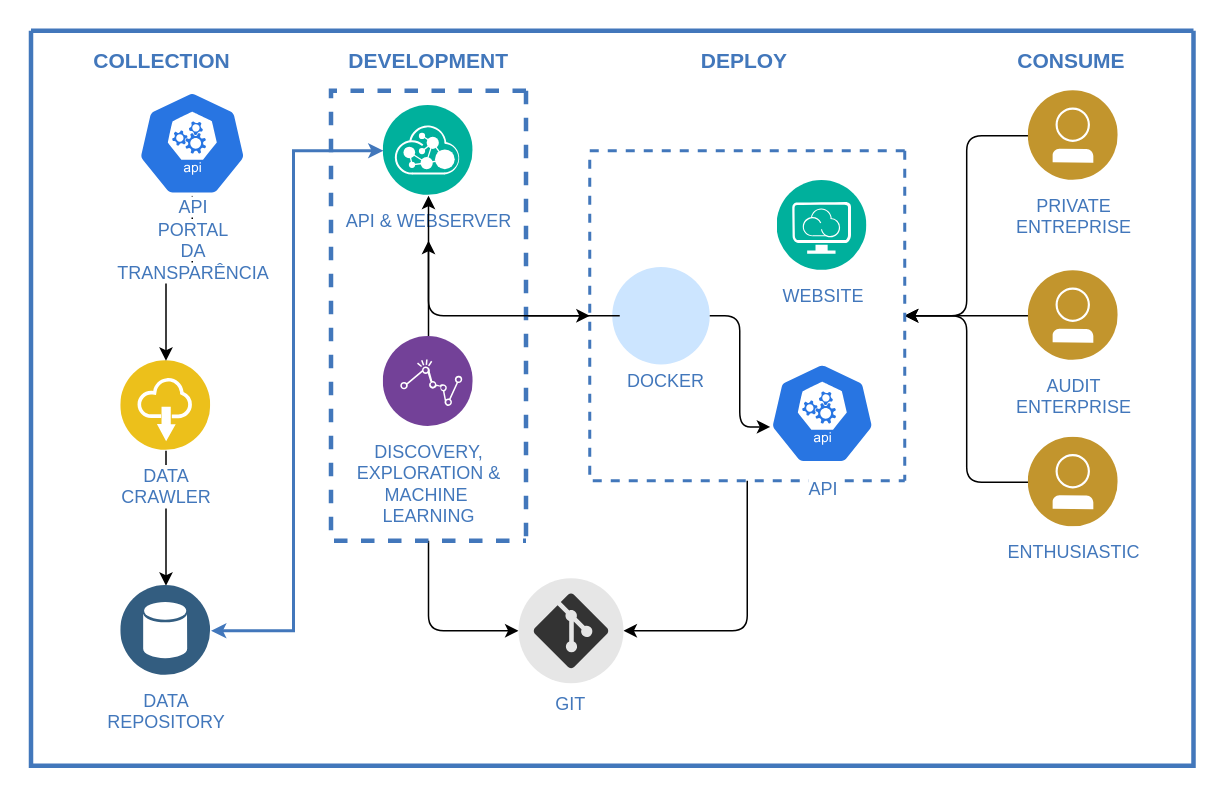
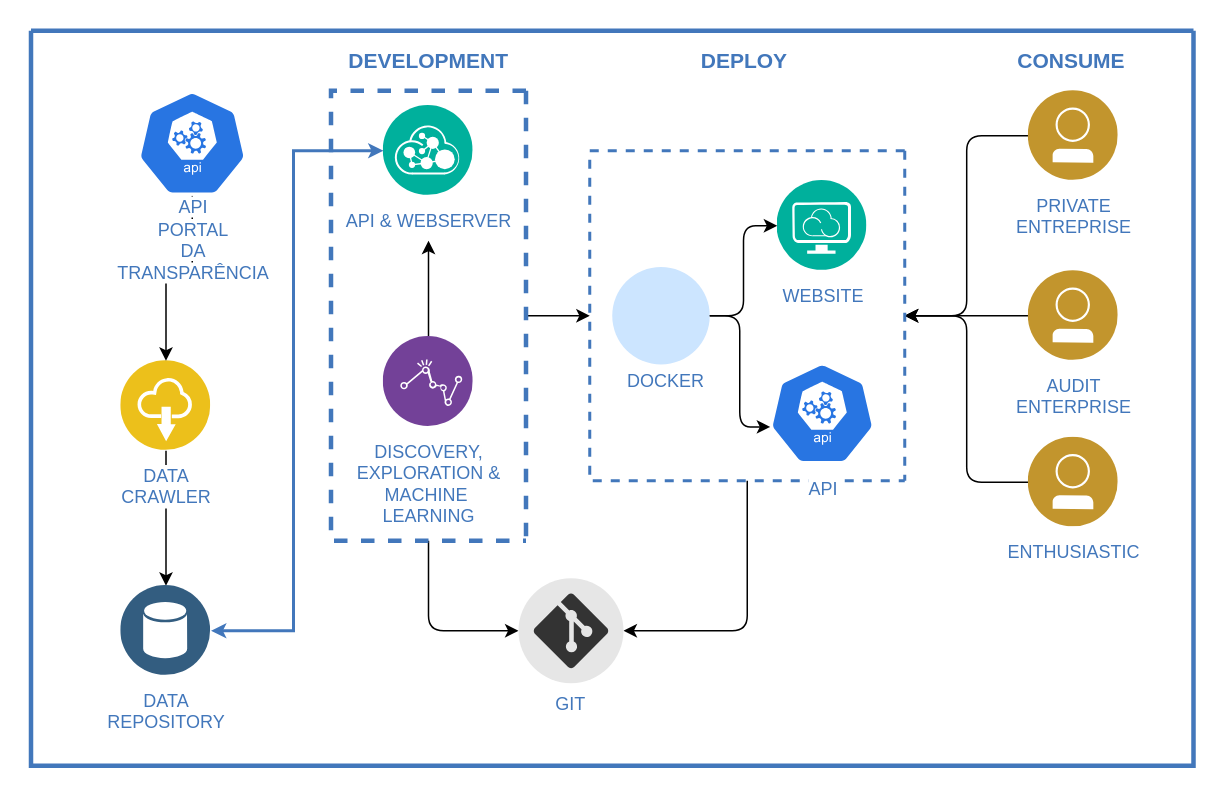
(166, 61) -> none
(477, 316) -> (743, 266)
